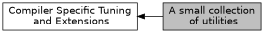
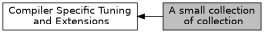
(212, 16) -> (212, 16)
